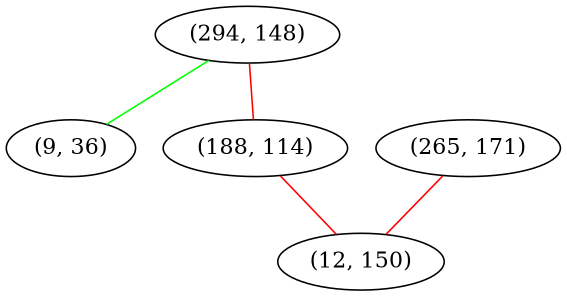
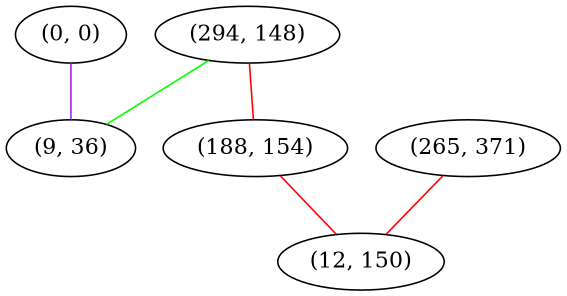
none -> (71, 35)
(255, 148) -> (255, 148)
(468, 148) -> (468, 148)
